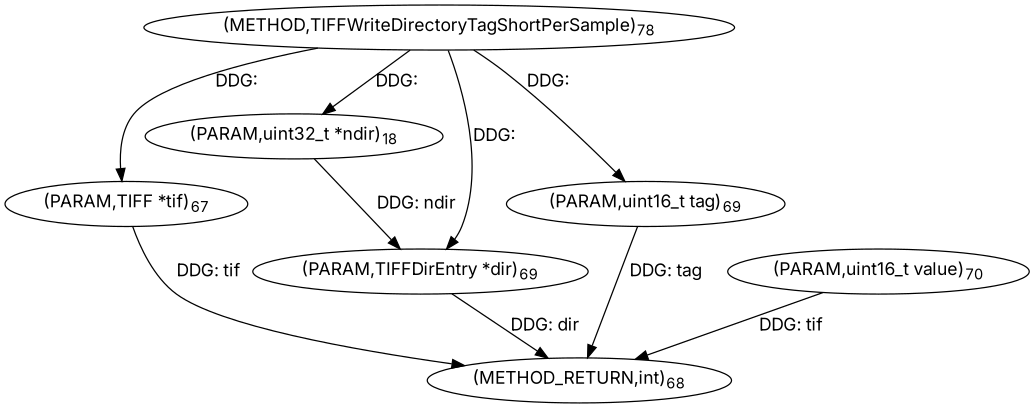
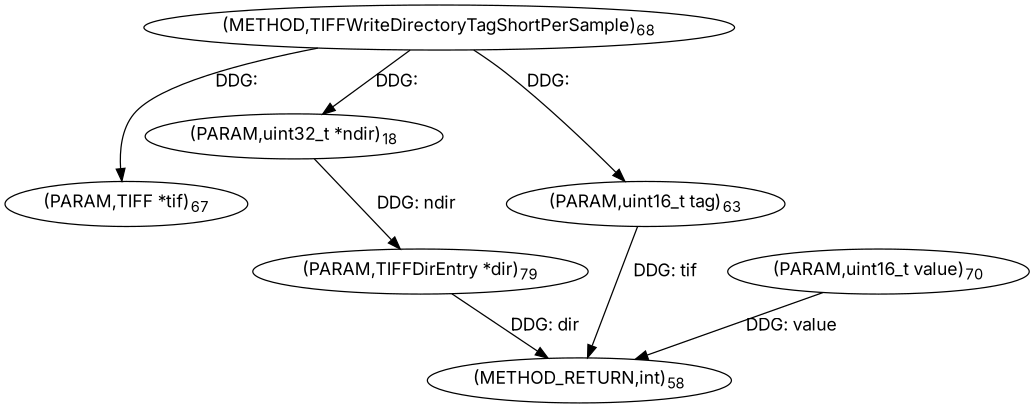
(646, 26) -> (646, 26)
(471, 145) -> none
(733, 202) -> (733, 202)
(529, 270) -> (529, 270)
(666, 272) -> (666, 272)
(792, 326) -> (792, 326)
(271, 330) -> none
(676, 379) -> (676, 379)
